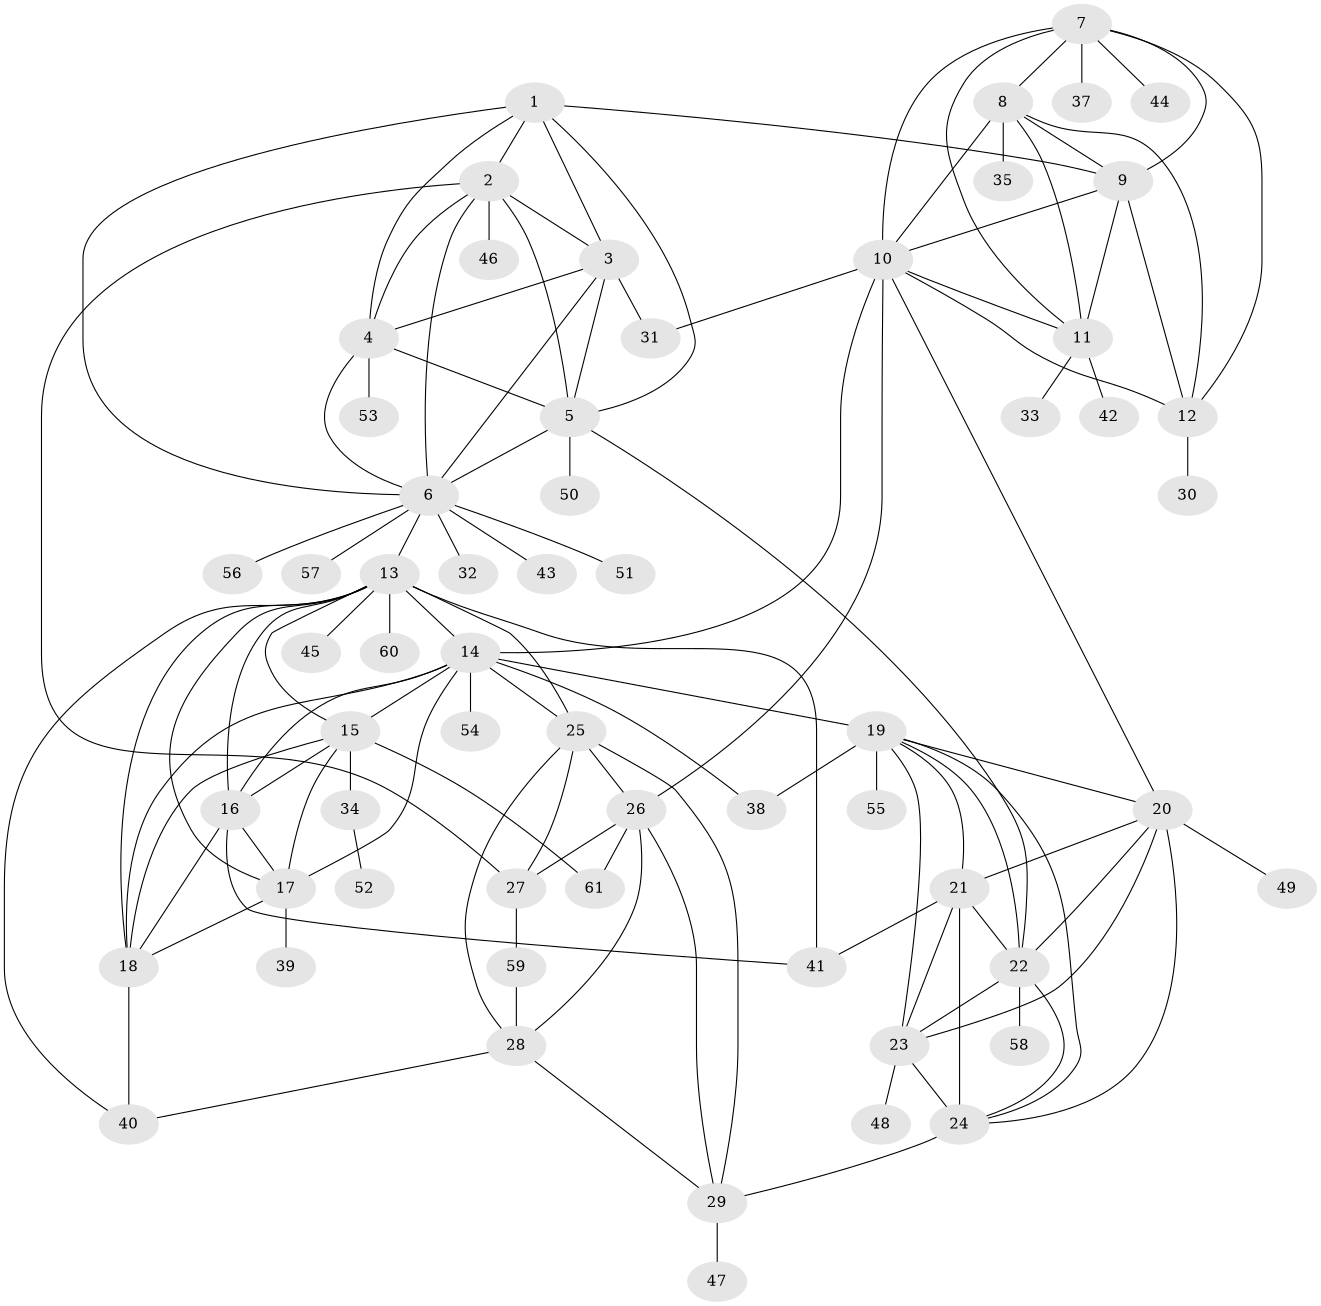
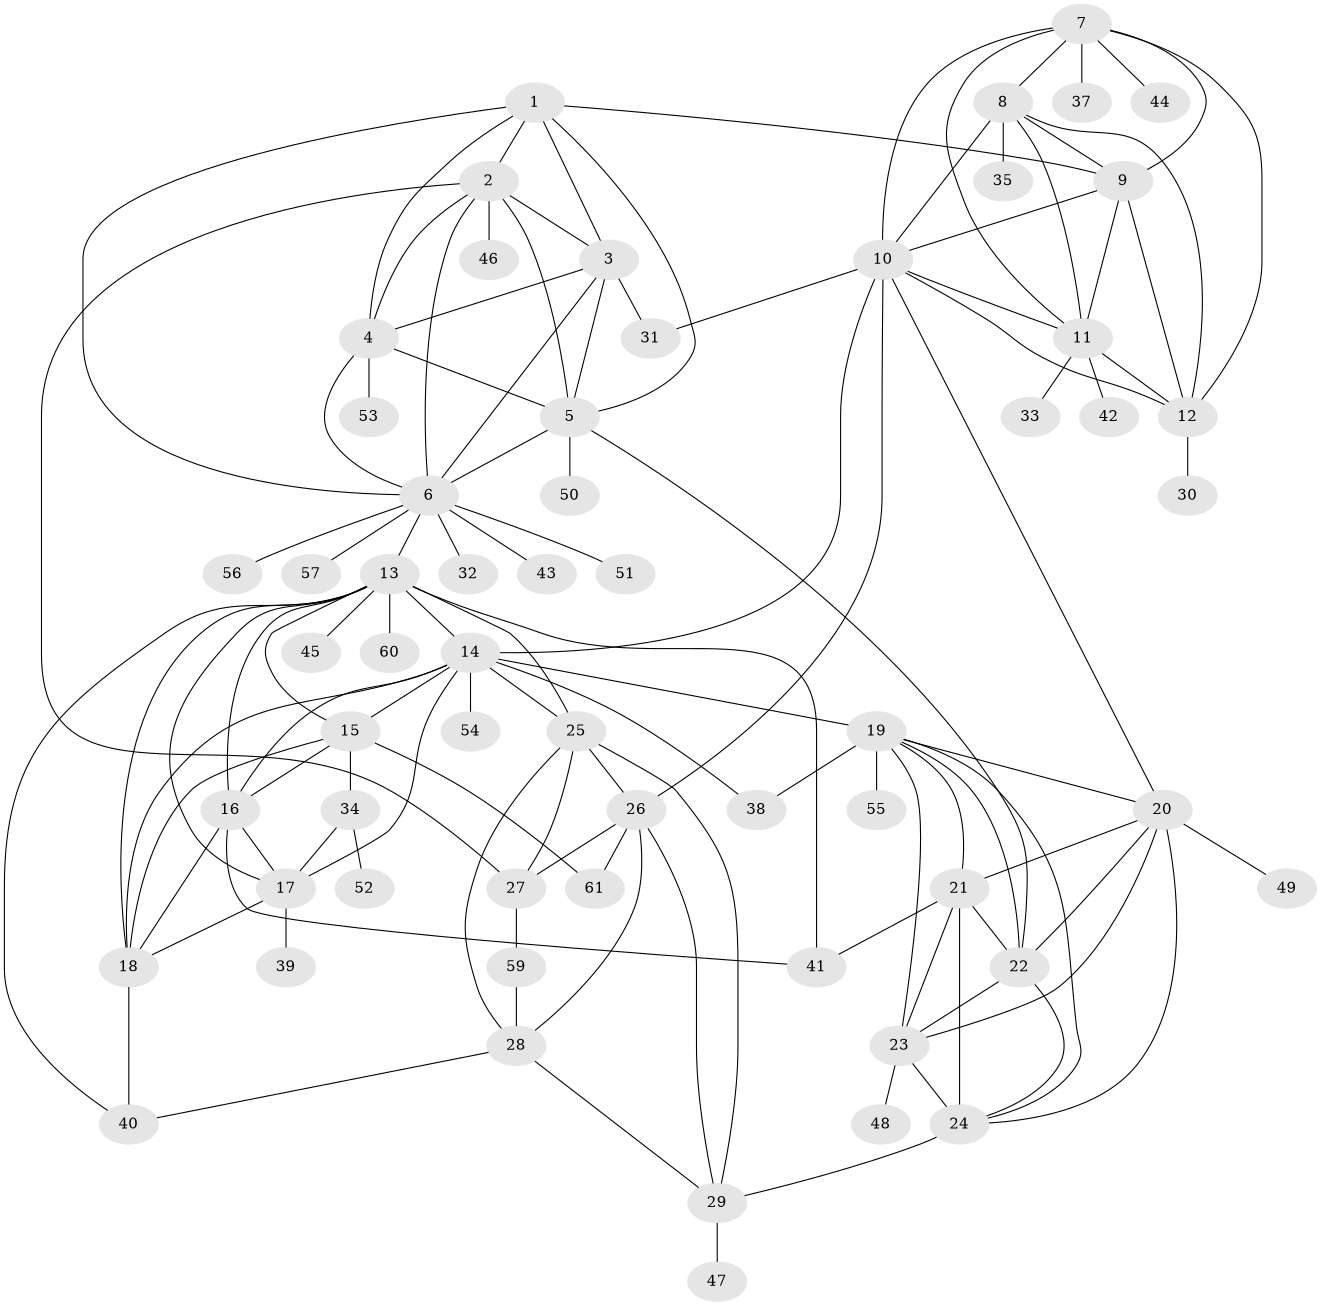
none -> (1135, 378)
(305, 806) -> (318, 849)
(1020, 1046) -> none
